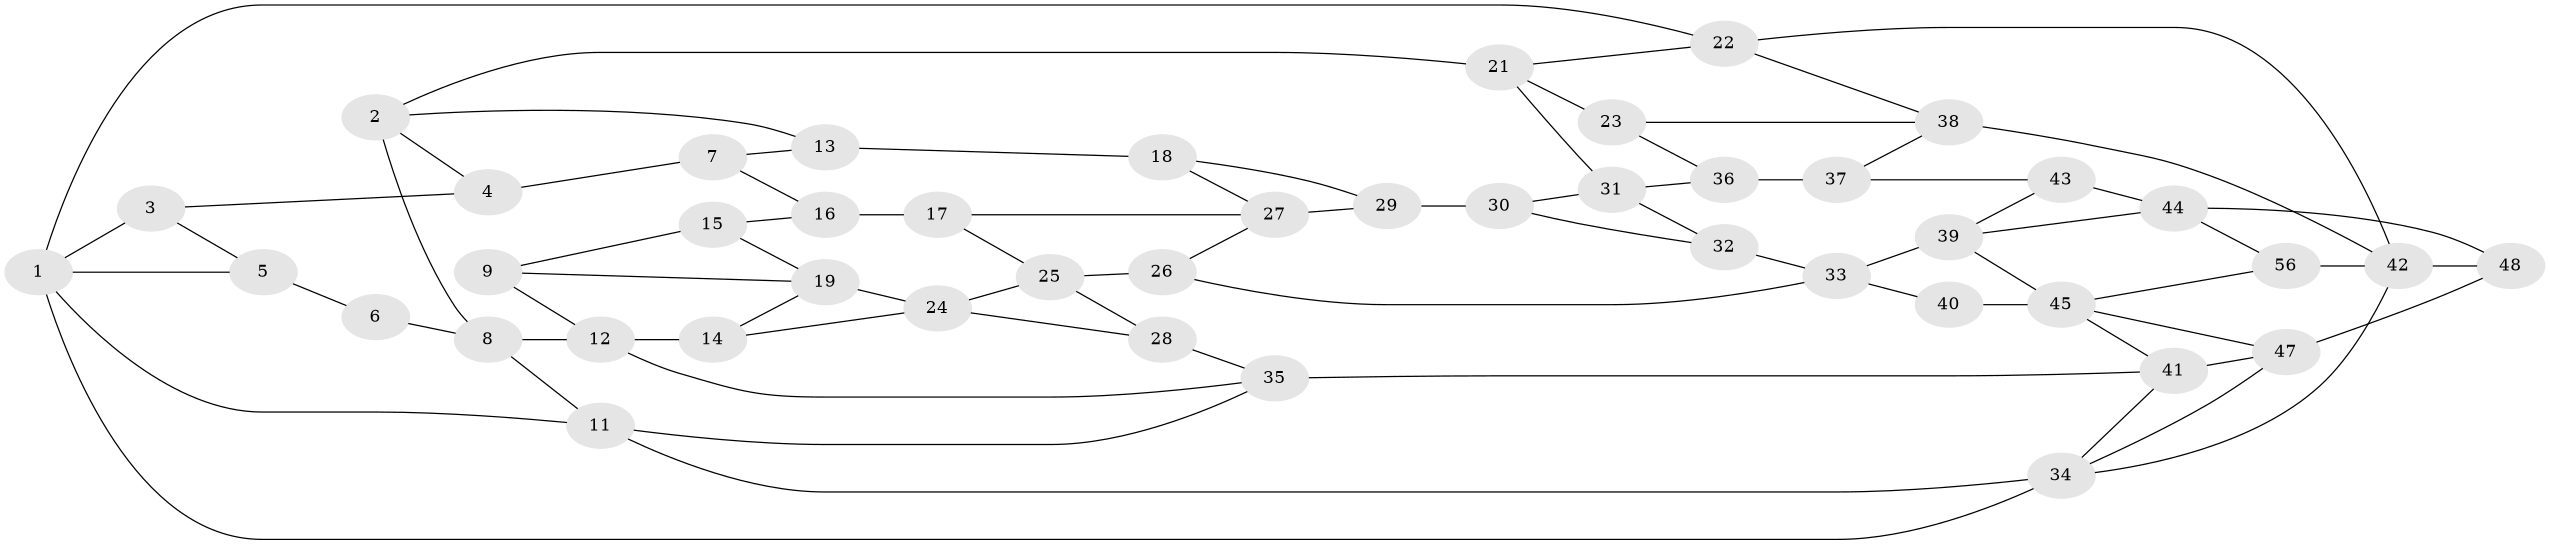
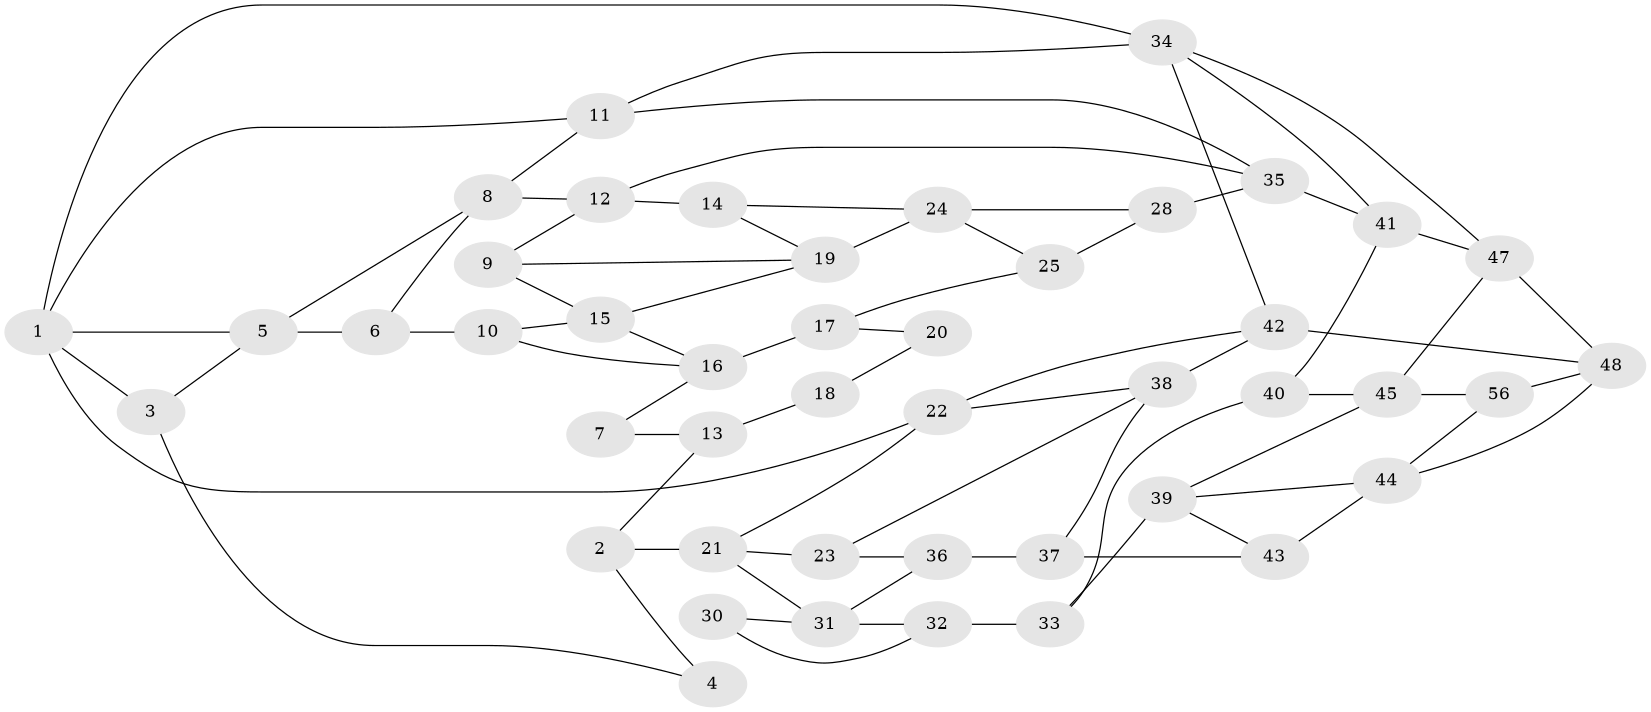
(601, 175) -> none
(1387, 206) -> none
(1275, 215) -> (938, 333)
(417, 235) -> (376, 265)
(2343, 266) -> (1556, 380)
(1162, 272) -> none
none -> (488, 332)
(2117, 338) -> (1340, 314)
